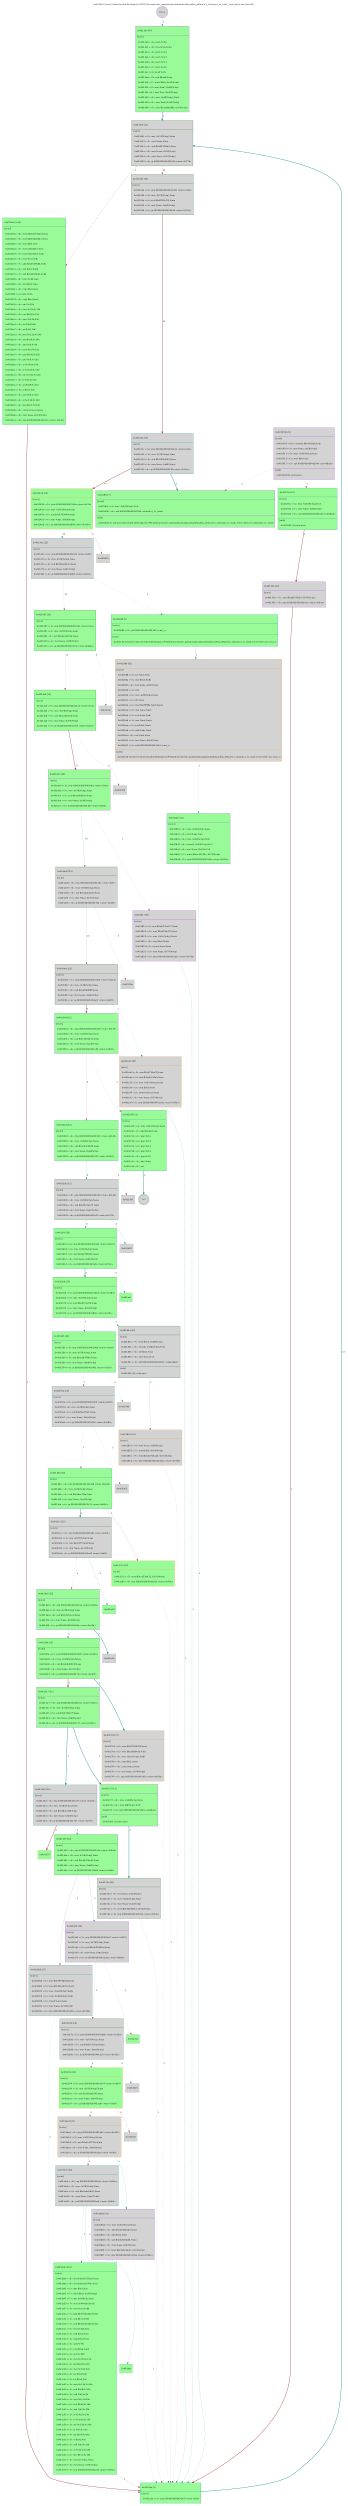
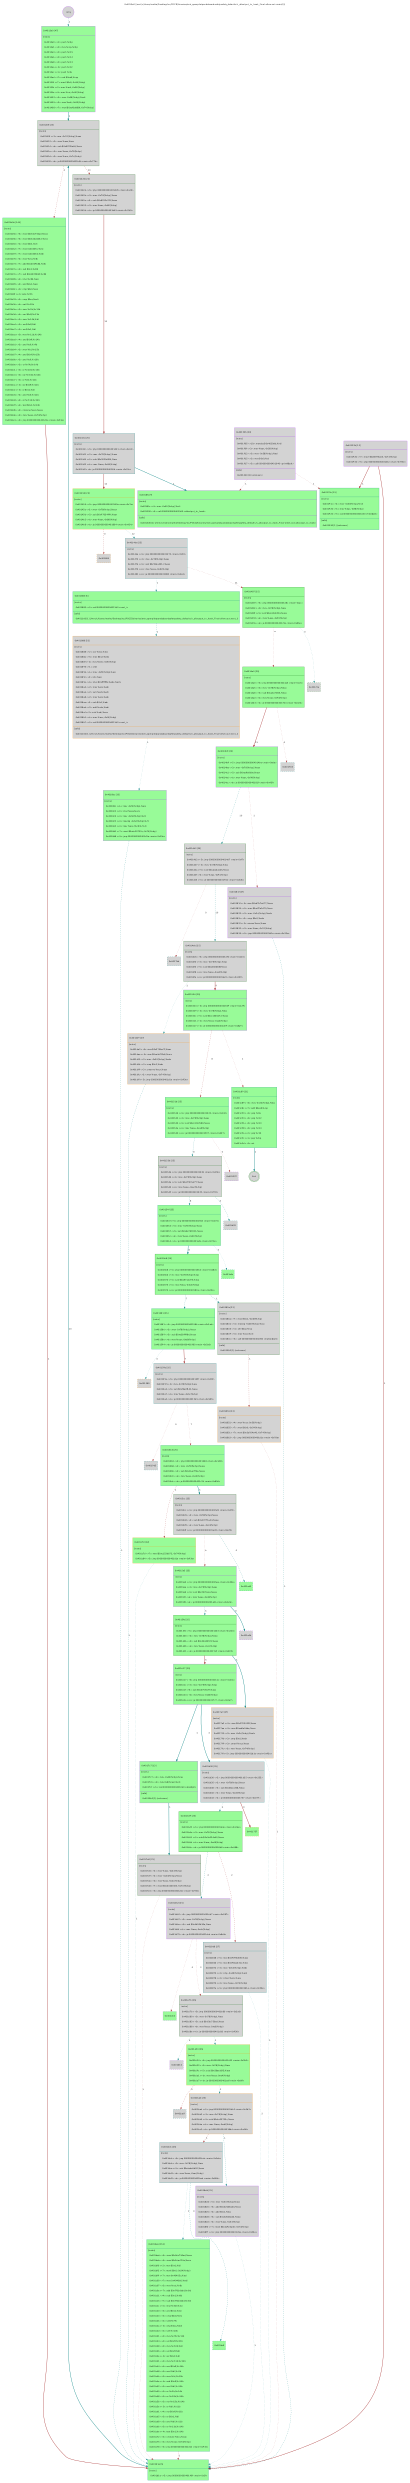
(300, 555) -> (365, 476)
(84, 1378) -> (184, 1355)
